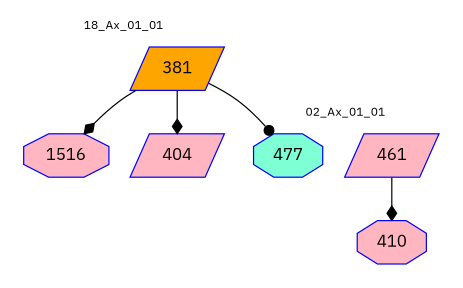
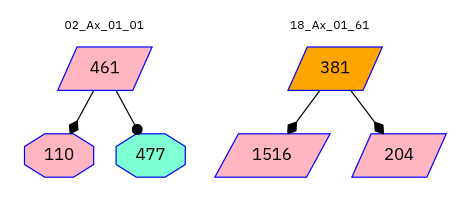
(124, 26) -> (330, 26)
(226, 93) -> (125, 108)
(66, 156) -> (272, 156)
(177, 156) -> (399, 156)
(392, 242) -> (59, 156)
